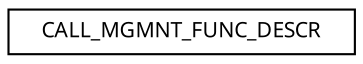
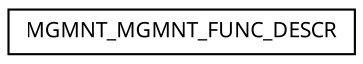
(182, 32) -> (182, 32)
